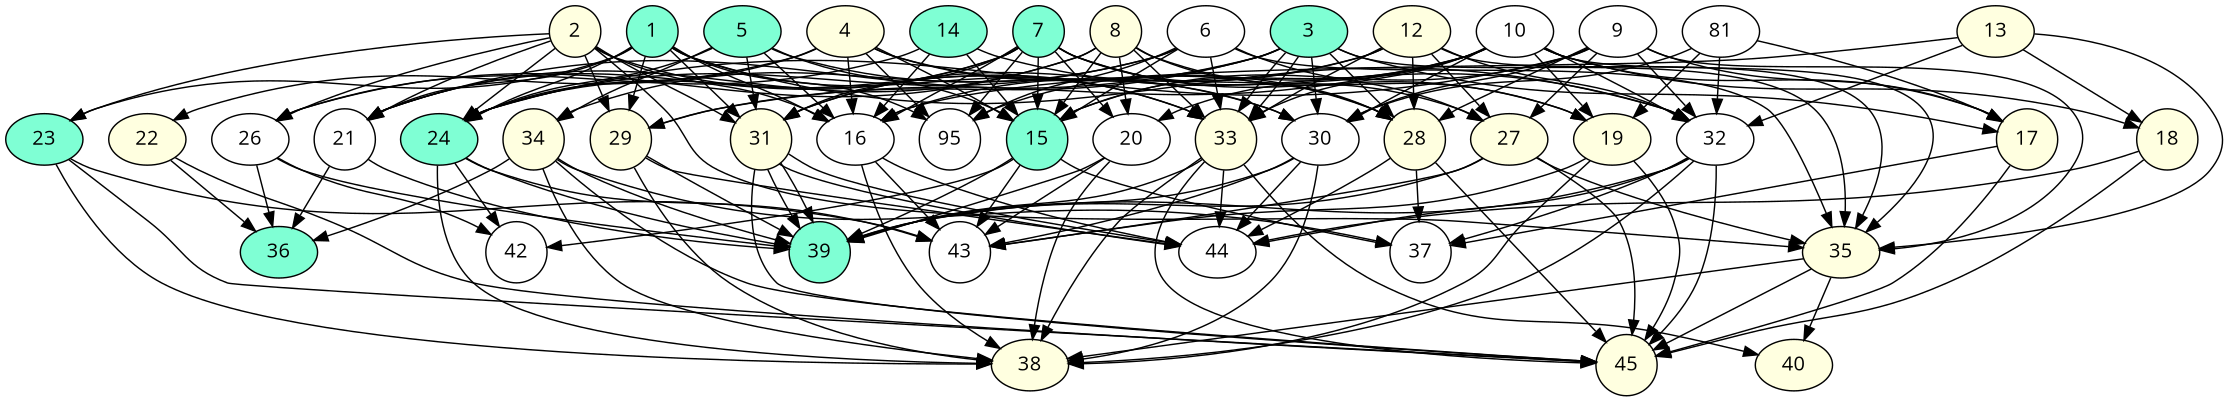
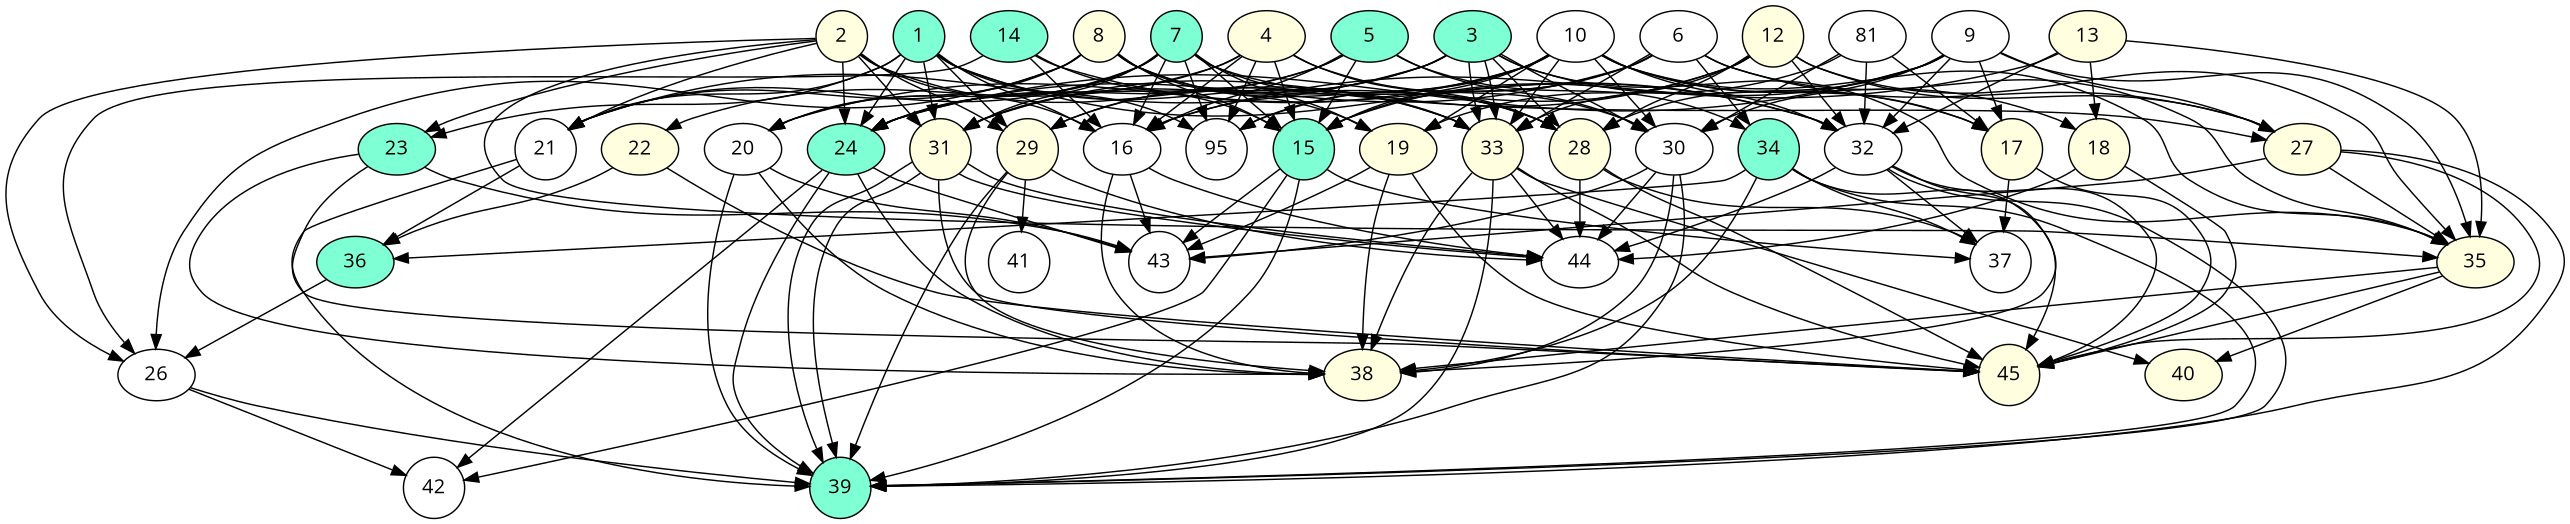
(1412, 31) -> (1773, 36)
(534, 139) -> (1769, 149)
(262, 186) -> (269, 311)
none -> (1019, 262)
